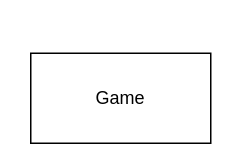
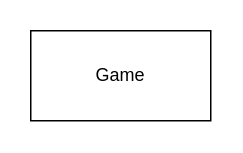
(121, 98) -> (121, 76)
